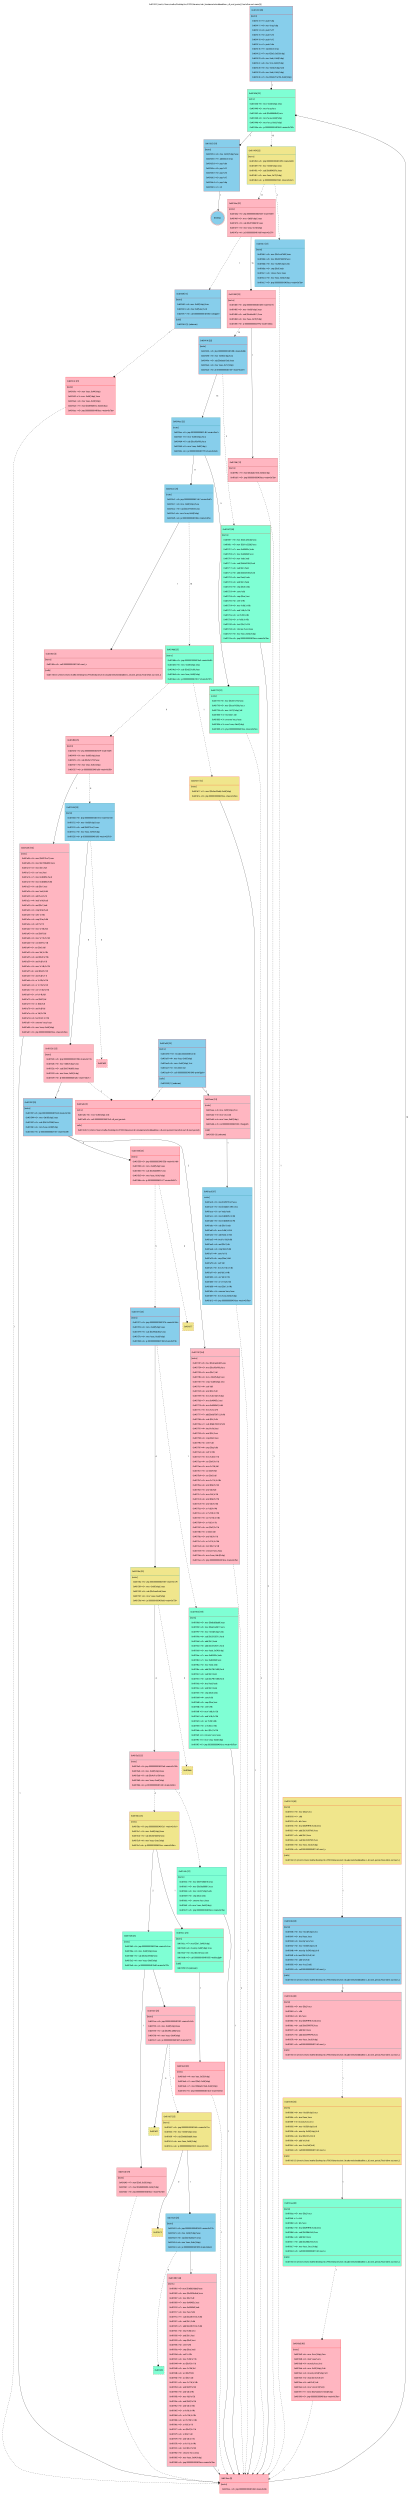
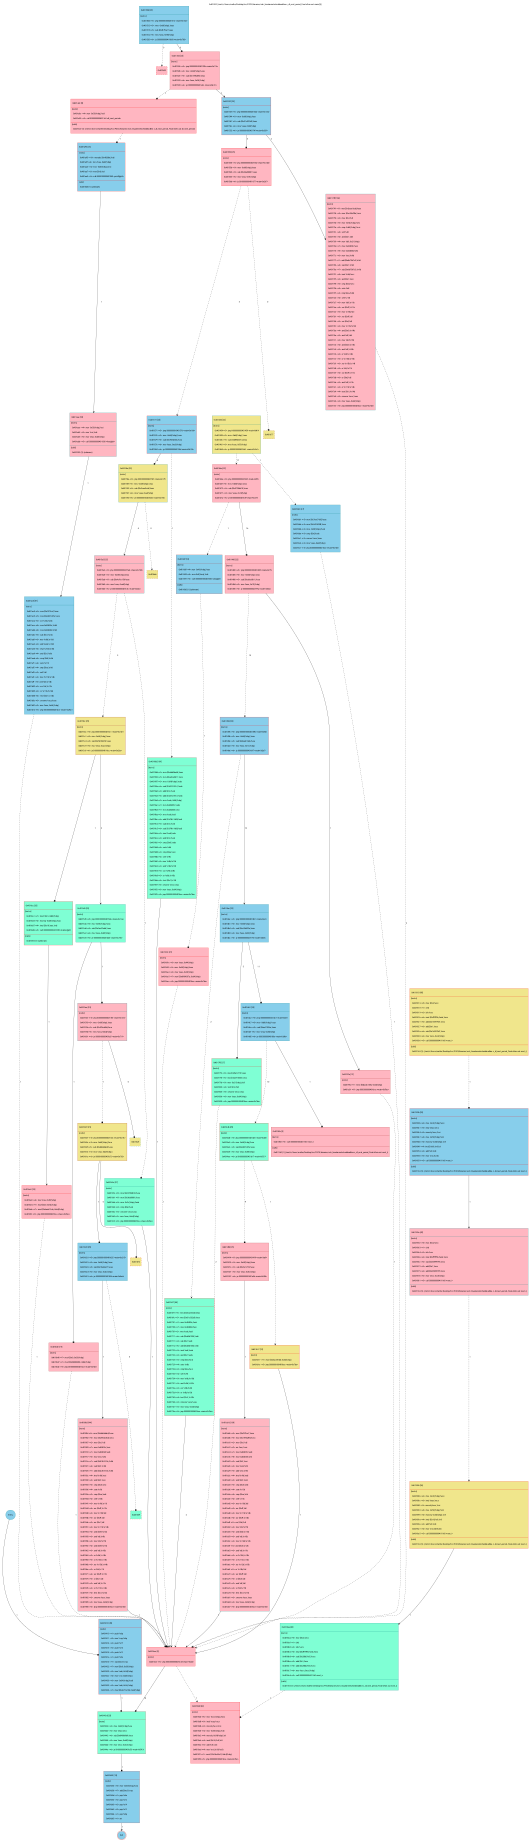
(271, 138) -> none
(218, 218) -> (122, 1835)
(90, 788) -> none
(158, 1093) -> (120, 137)
none -> (11, 1515)
(342, 2233) -> (339, 1657)
(299, 2445) -> (186, 1683)
